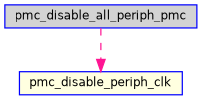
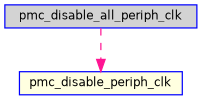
(101, 16) -> (101, 16)
